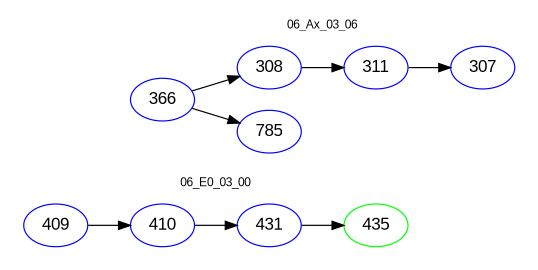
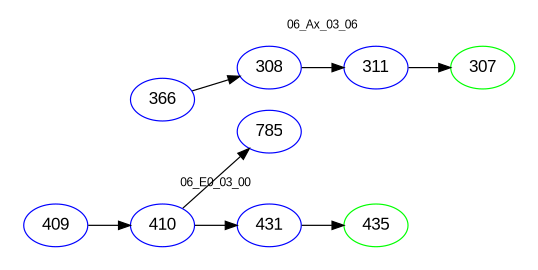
(483, 68) -> (483, 68)
(210, 114) -> (212, 182)
